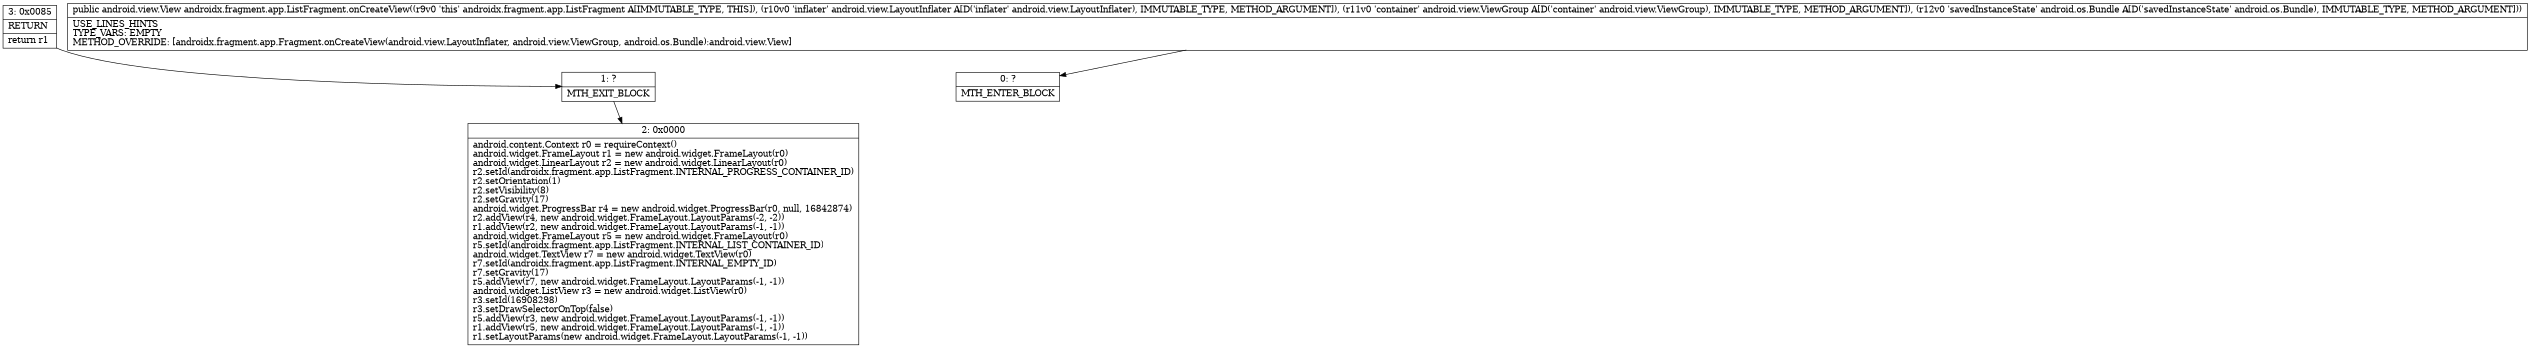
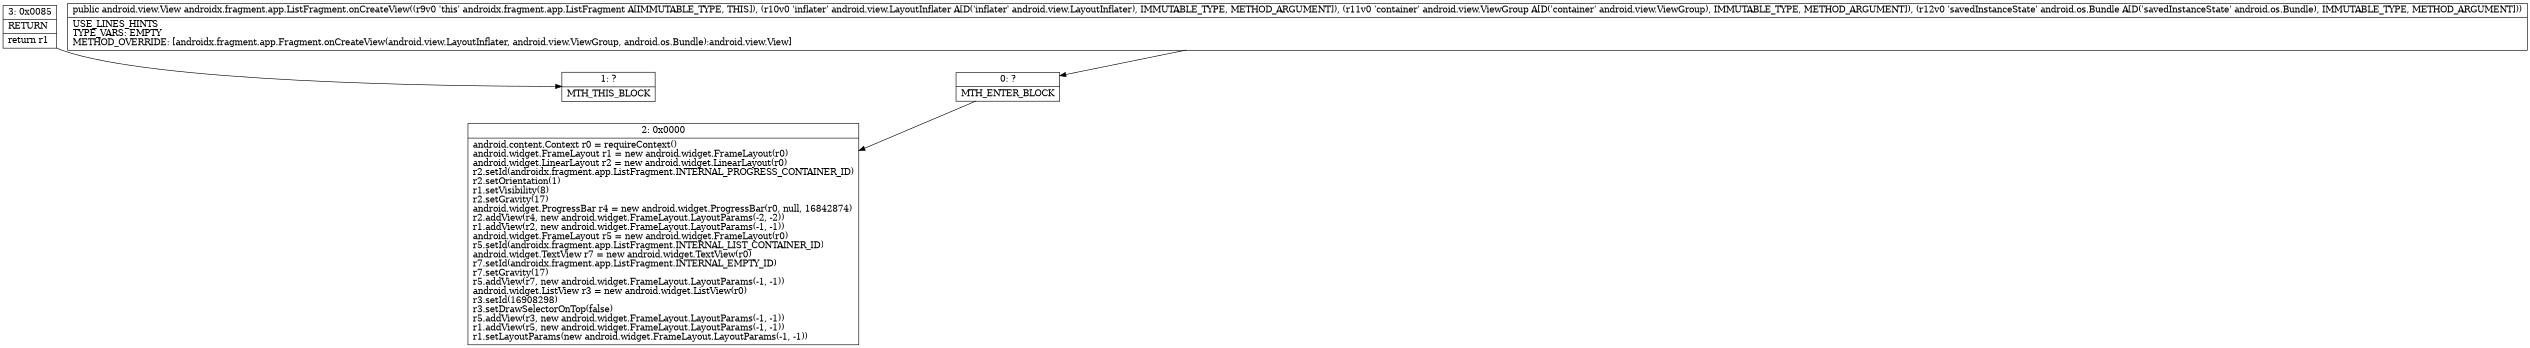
(608, 94) -> (609, 94)
(617, 109) -> (920, 125)
(511, 191) -> (511, 191)
